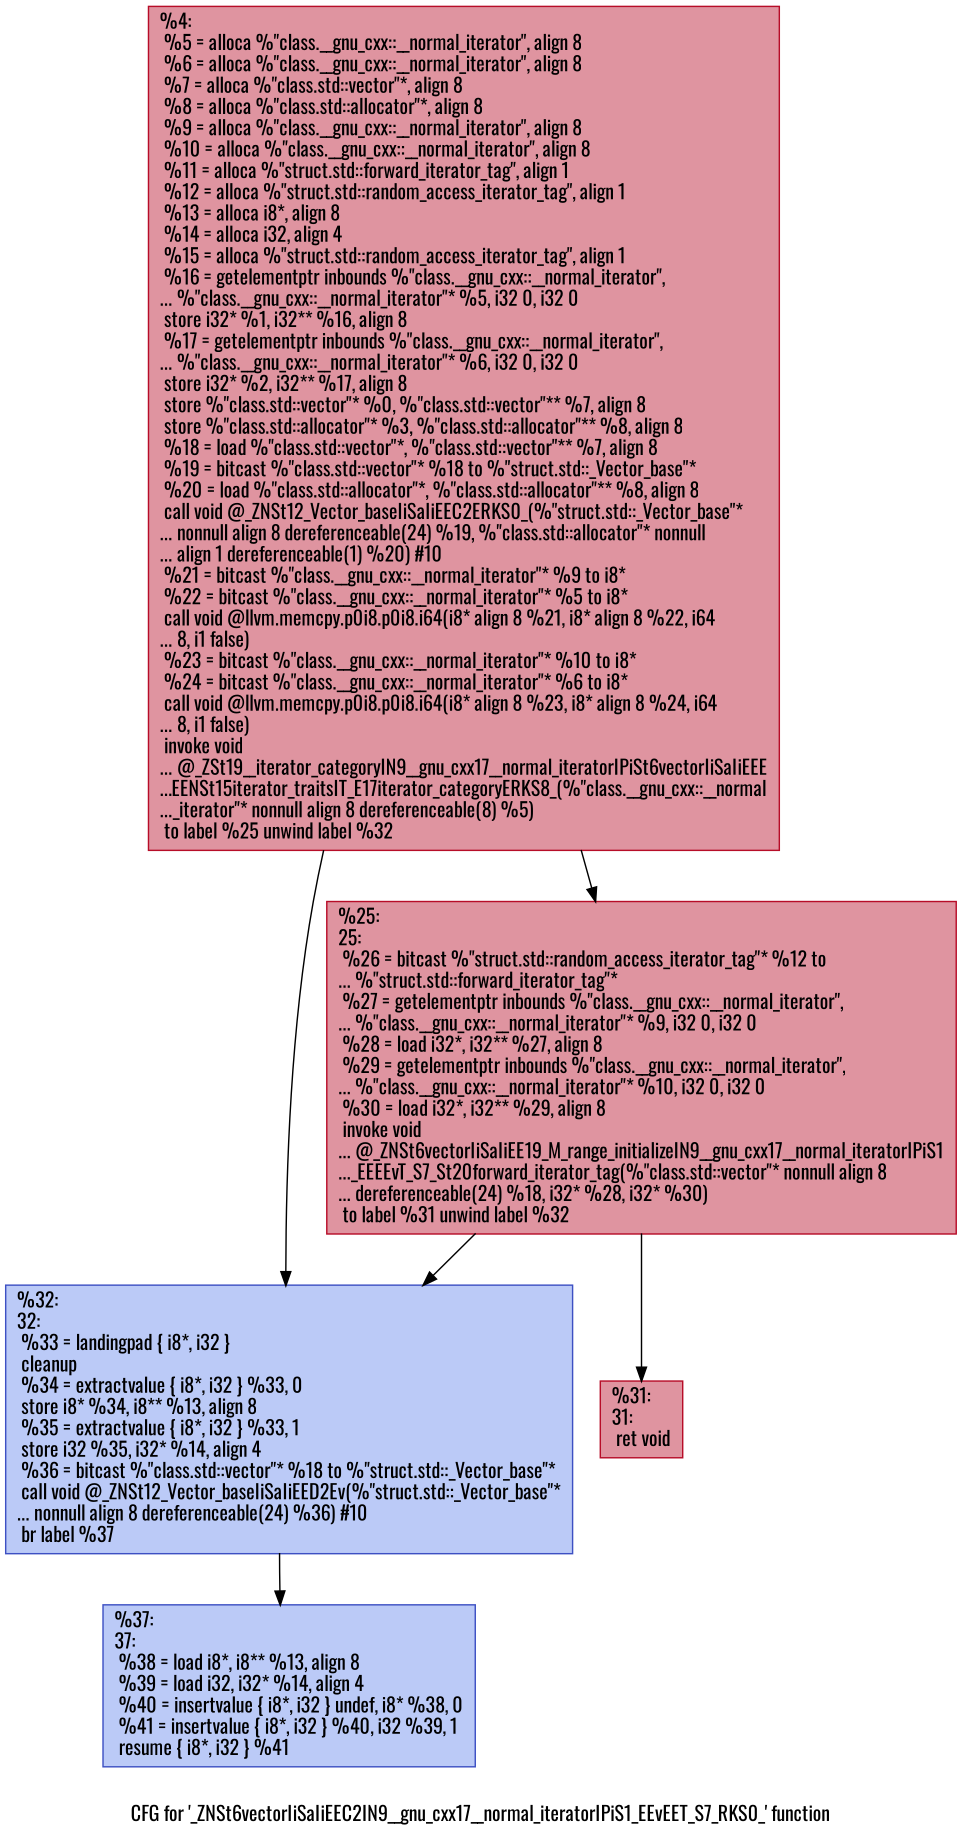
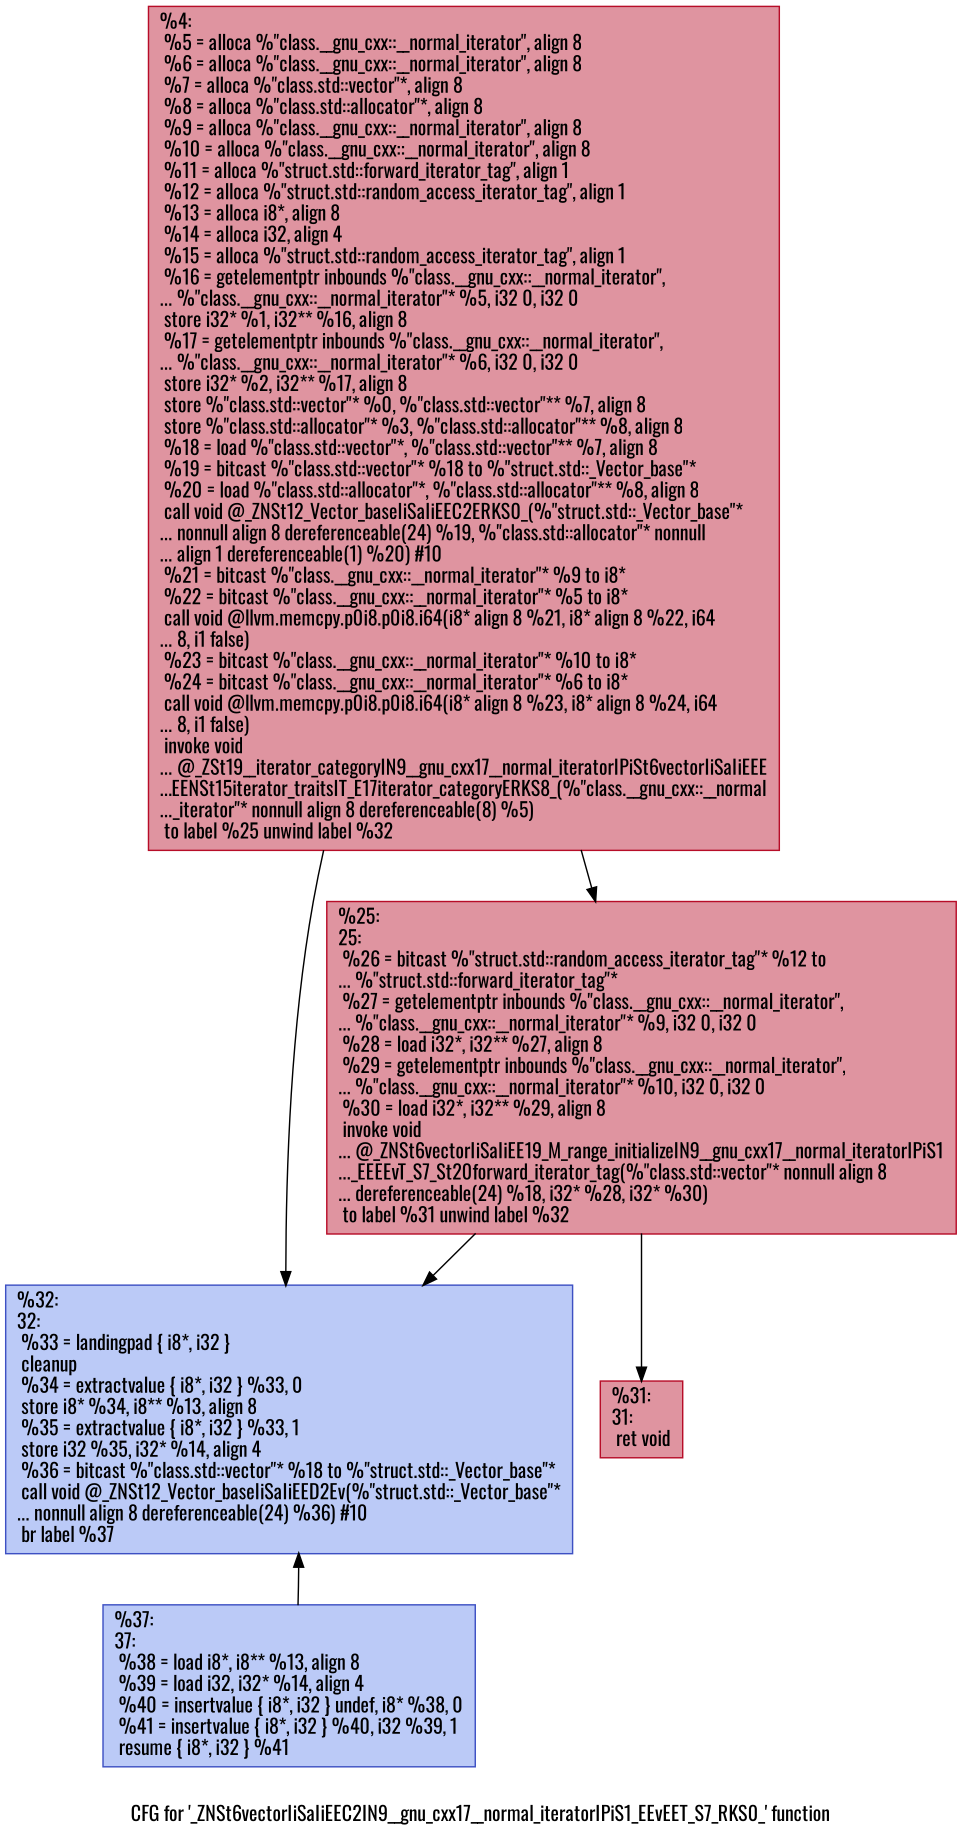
(280, 1572) -> (298, 1586)
